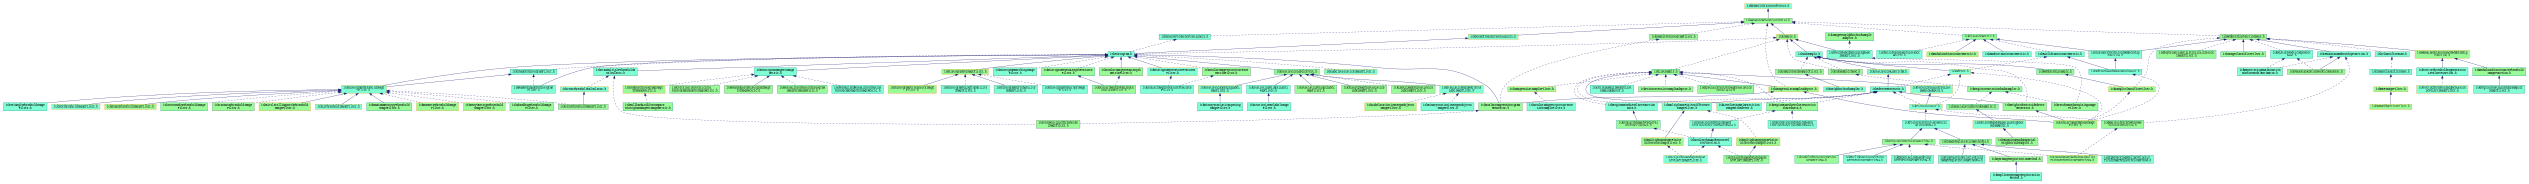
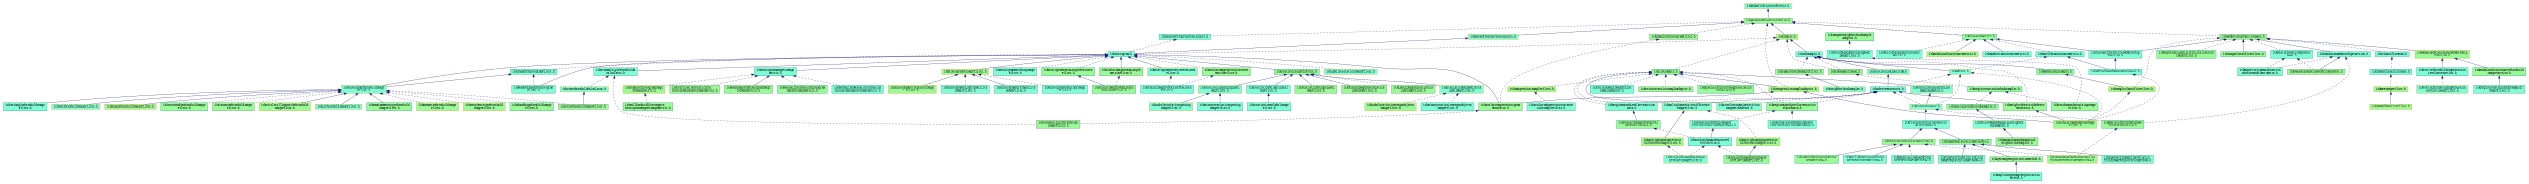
(1879, 29) -> (1879, 29)
(1817, 45) -> none
none -> (1171, 107)
